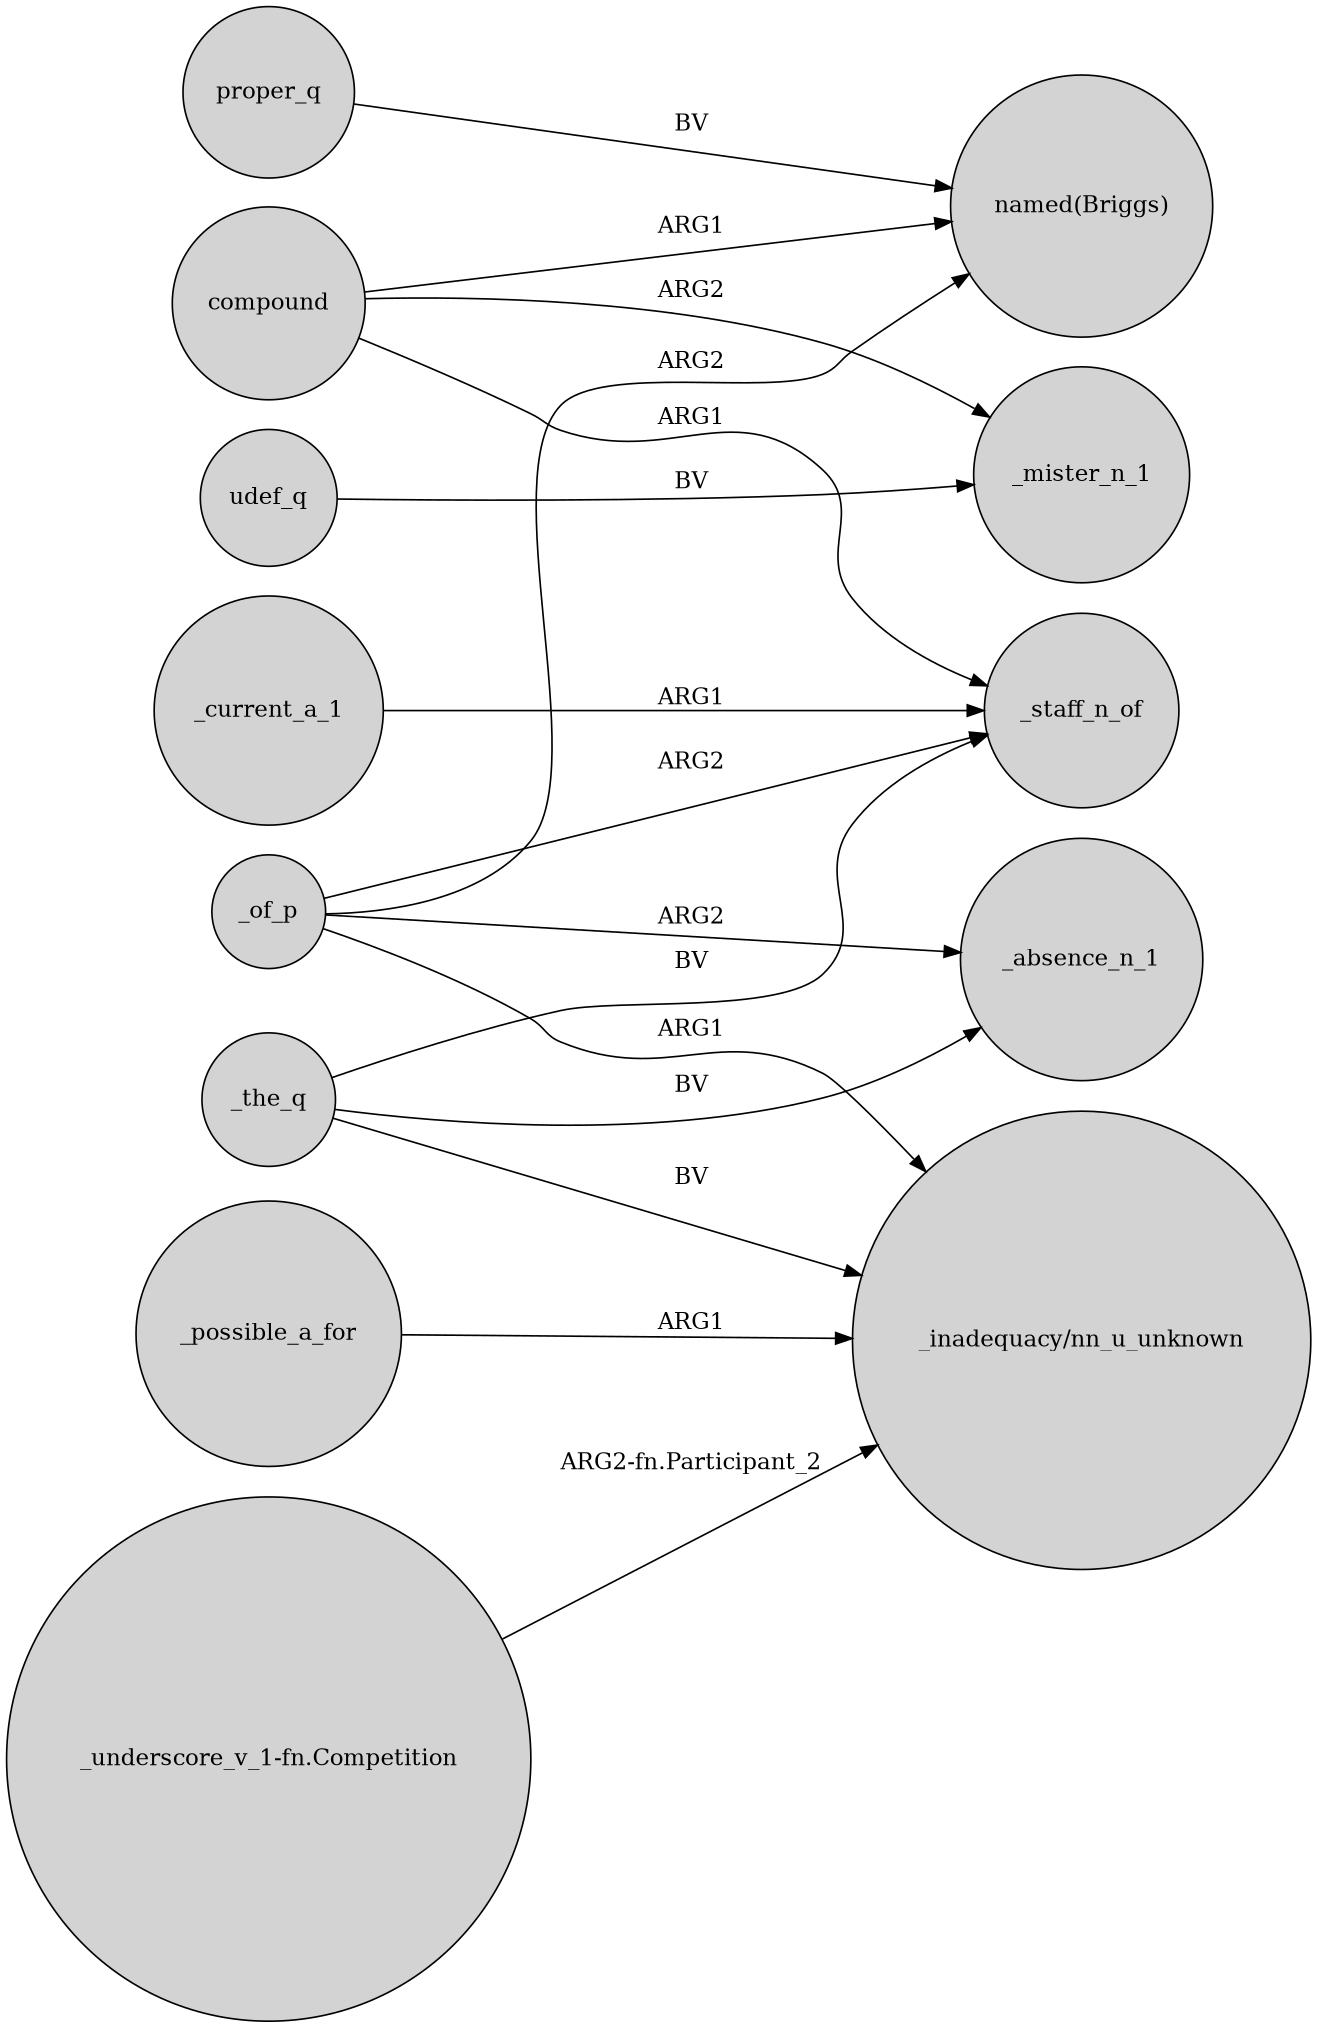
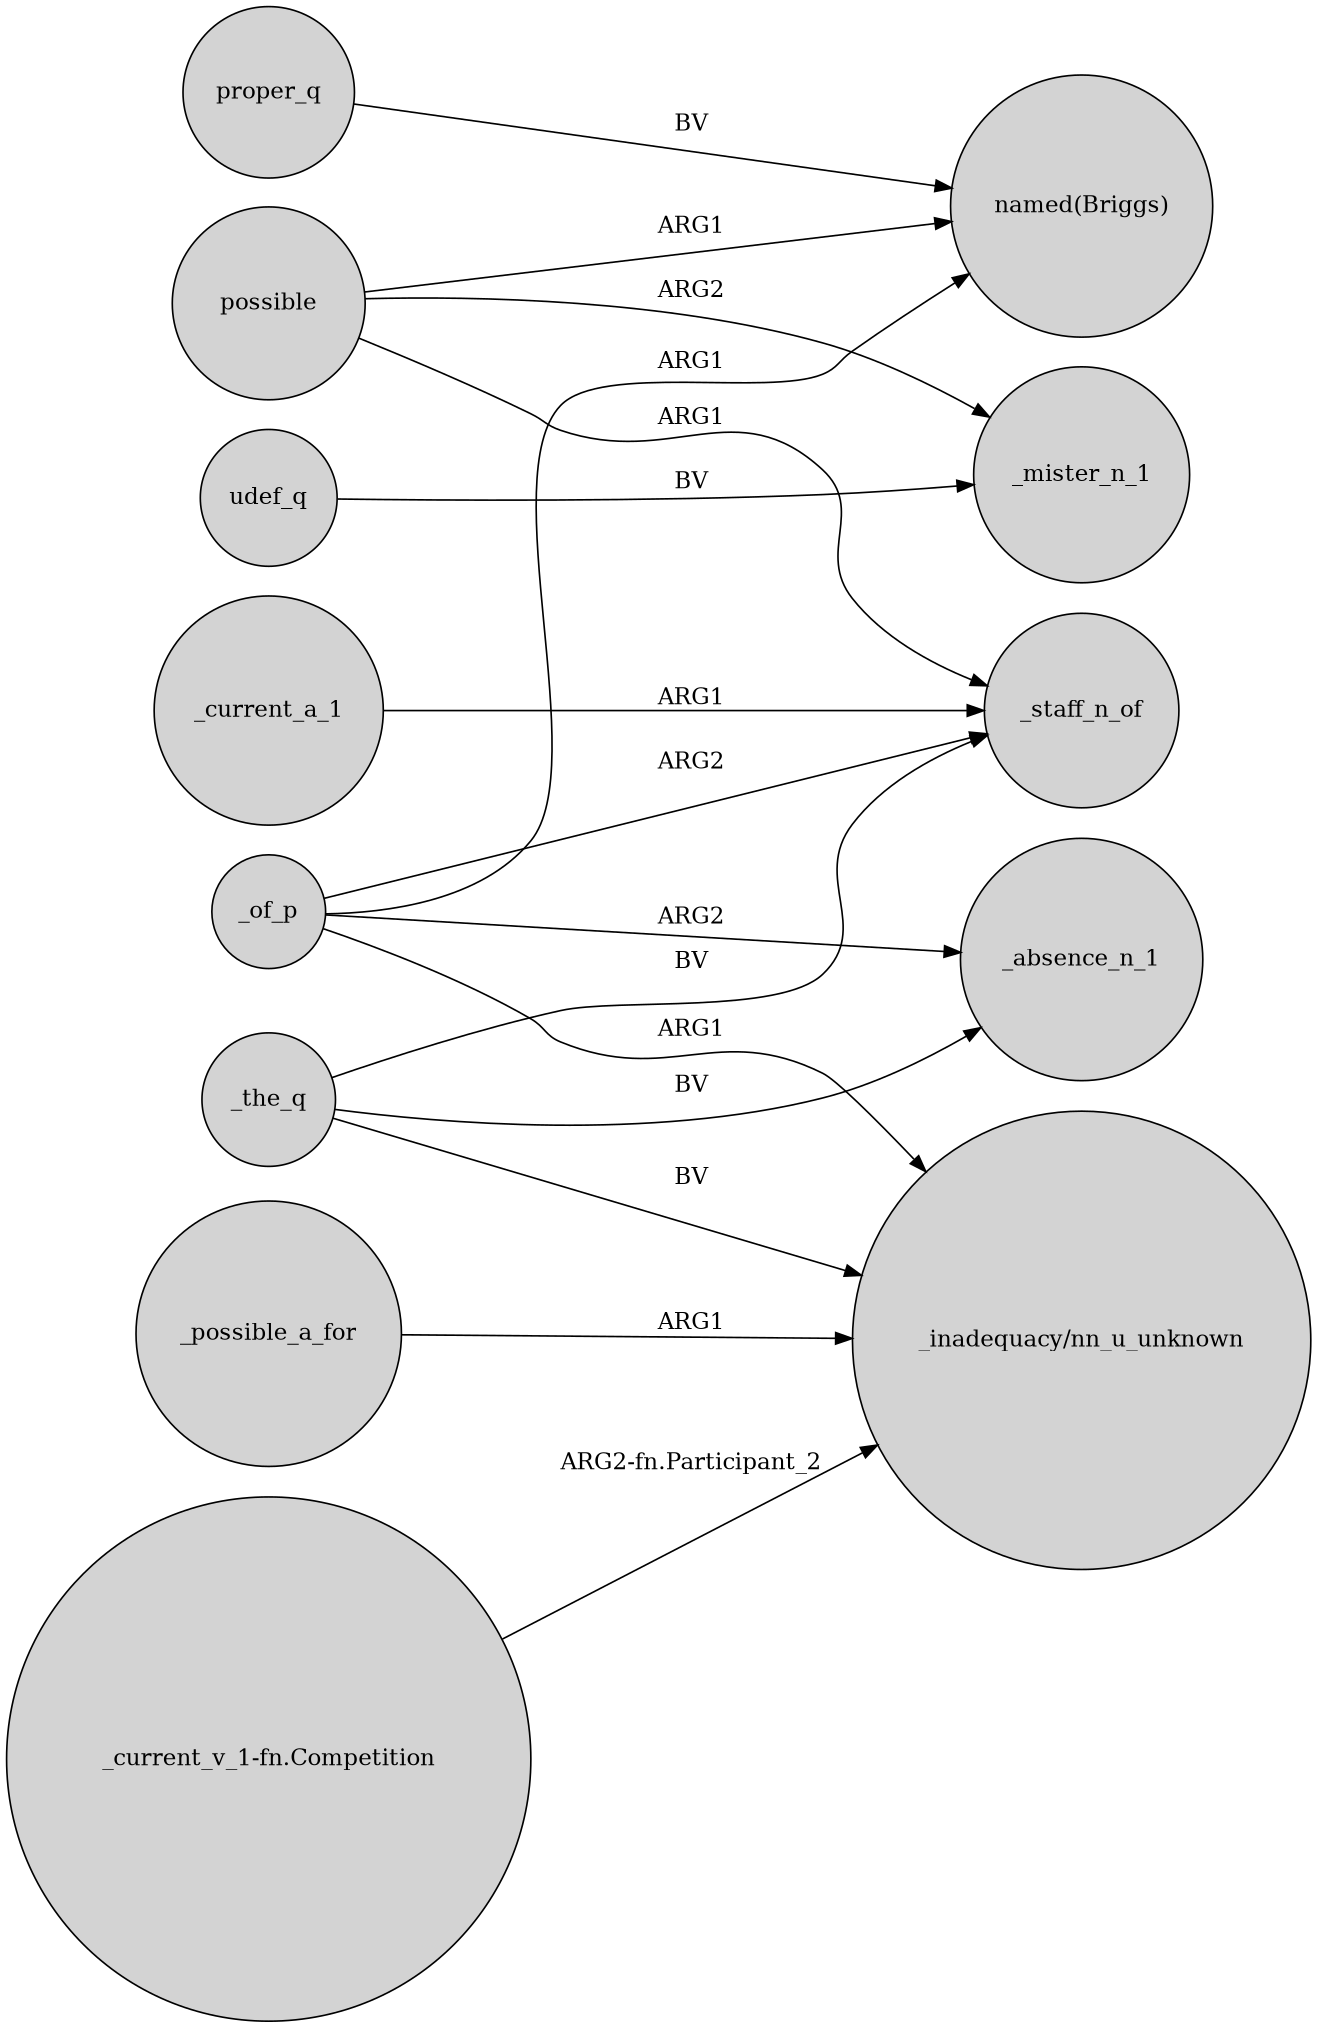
(269, 303) -> (269, 303)
(692, 362) -> (692, 362)
(269, 1759) -> (269, 1759)
